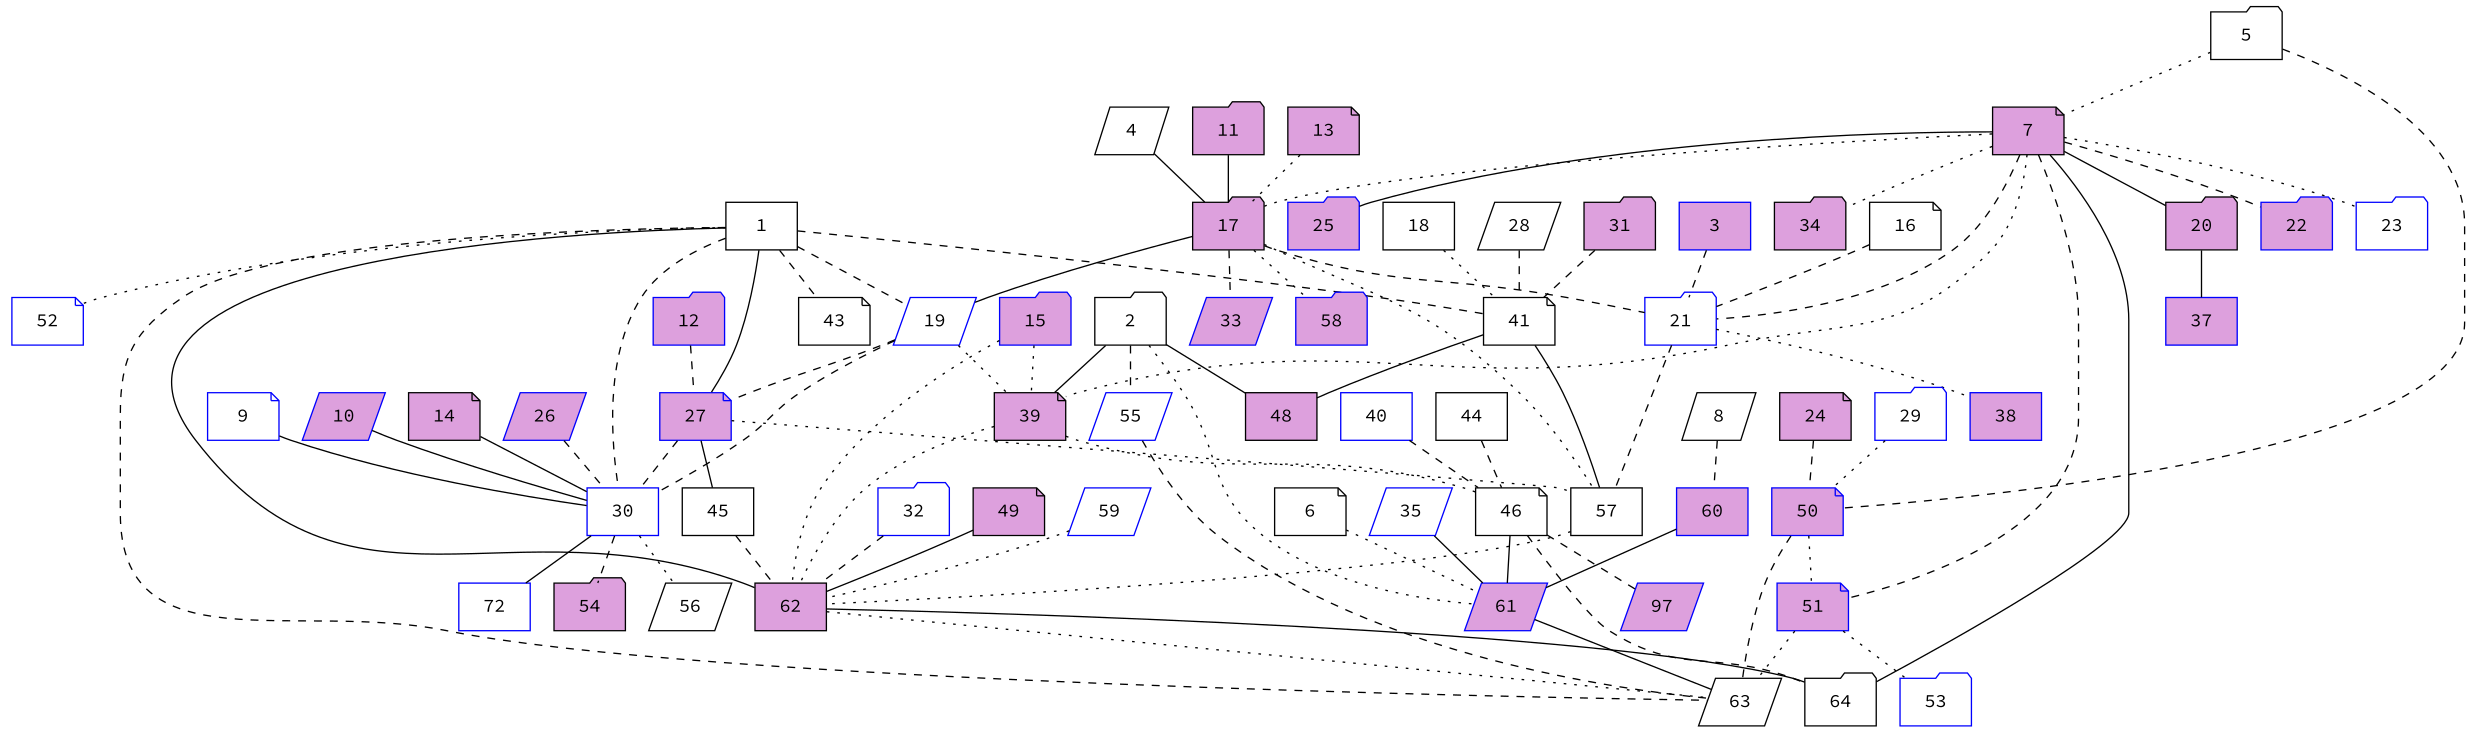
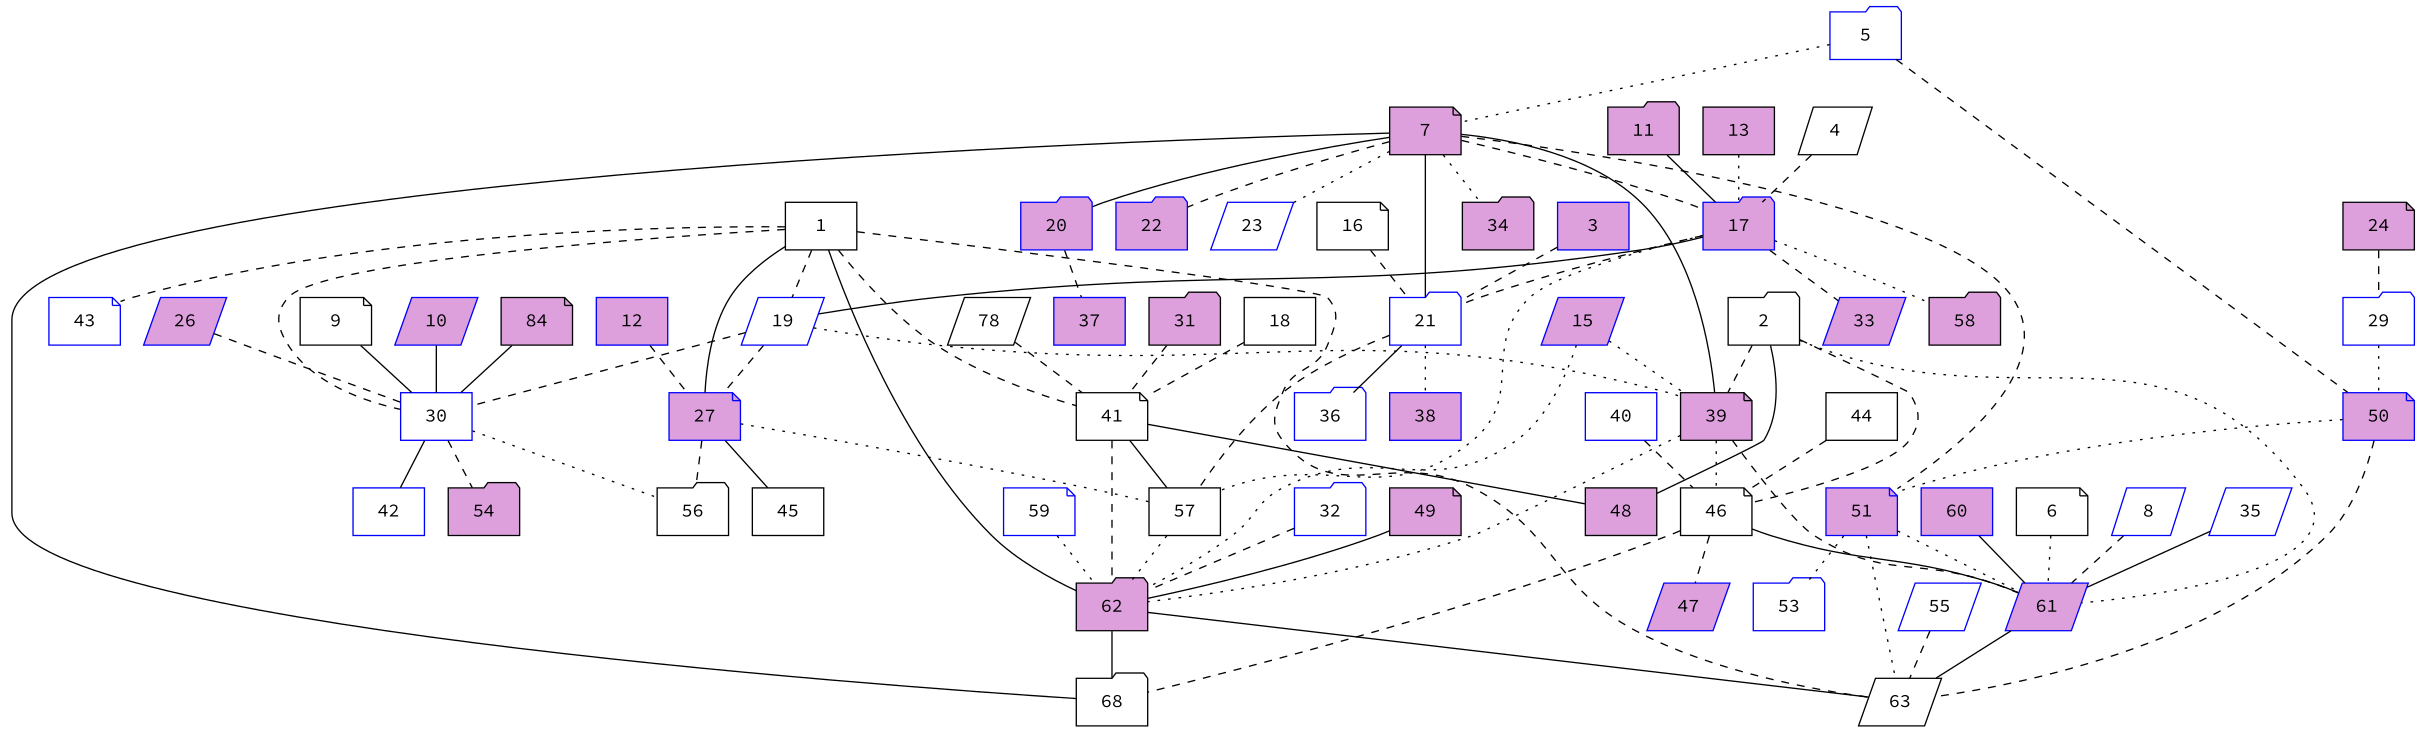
(2246, 36) -> (1866, 36)
(1324, 131) -> (1739, 131)
(1444, 175) -> (1571, 168)
(1179, 178) -> (1787, 179)
(1228, 226) -> (1739, 226)
(1324, 226) -> none
(1519, 226) -> (989, 321)
(2202, 226) -> (1056, 226)
(2392, 226) -> (1252, 226)
(1469, 274) -> (1196, 369)
(2202, 274) -> (1073, 274)
(1895, 281) -> (1425, 226)
(48, 321) -> none
(689, 321) -> (632, 321)
(834, 321) -> (85, 321)
(1035, 321) -> (1583, 321)
(1331, 321) -> (1965, 321)
(1591, 364) -> (1645, 207)
(1080, 369) -> (1740, 369)
(1130, 369) -> (1910, 439)
(243, 416) -> (336, 321)
(444, 416) -> (537, 321)
none -> (1330, 416)
(1719, 416) -> (2149, 512)
(659, 464) -> (699, 464)
(1716, 464) -> (2098, 559)
(1811, 464) -> (2379, 274)
(1109, 512) -> (1039, 512)
none -> (1823, 540)
(754, 559) -> (1112, 512)
none -> (1958, 561)
(495, 607) -> (389, 512)
(690, 607) -> (693, 512)
(791, 607) -> (1112, 607)
(1662, 607) -> (1688, 607)
(1268, 655) -> (1508, 655)
(1841, 702) -> (1112, 702)
